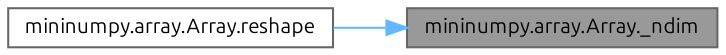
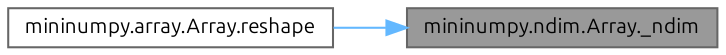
(562, 28) -> (562, 28)
